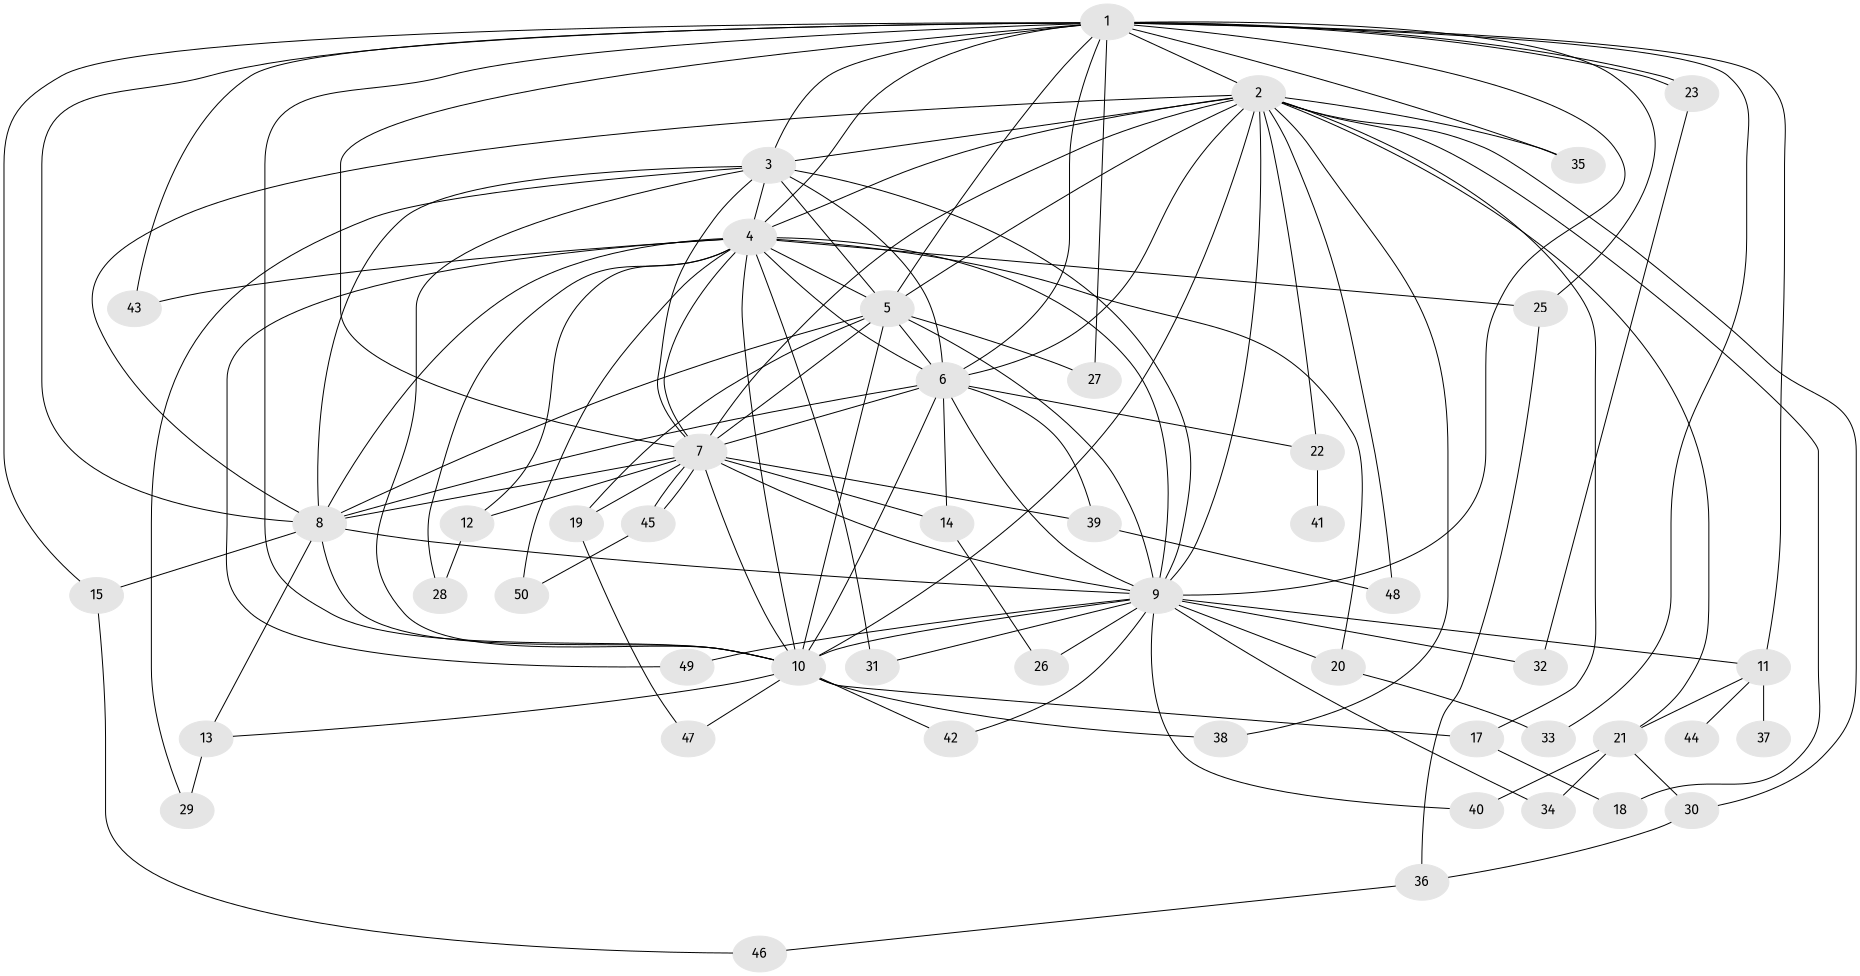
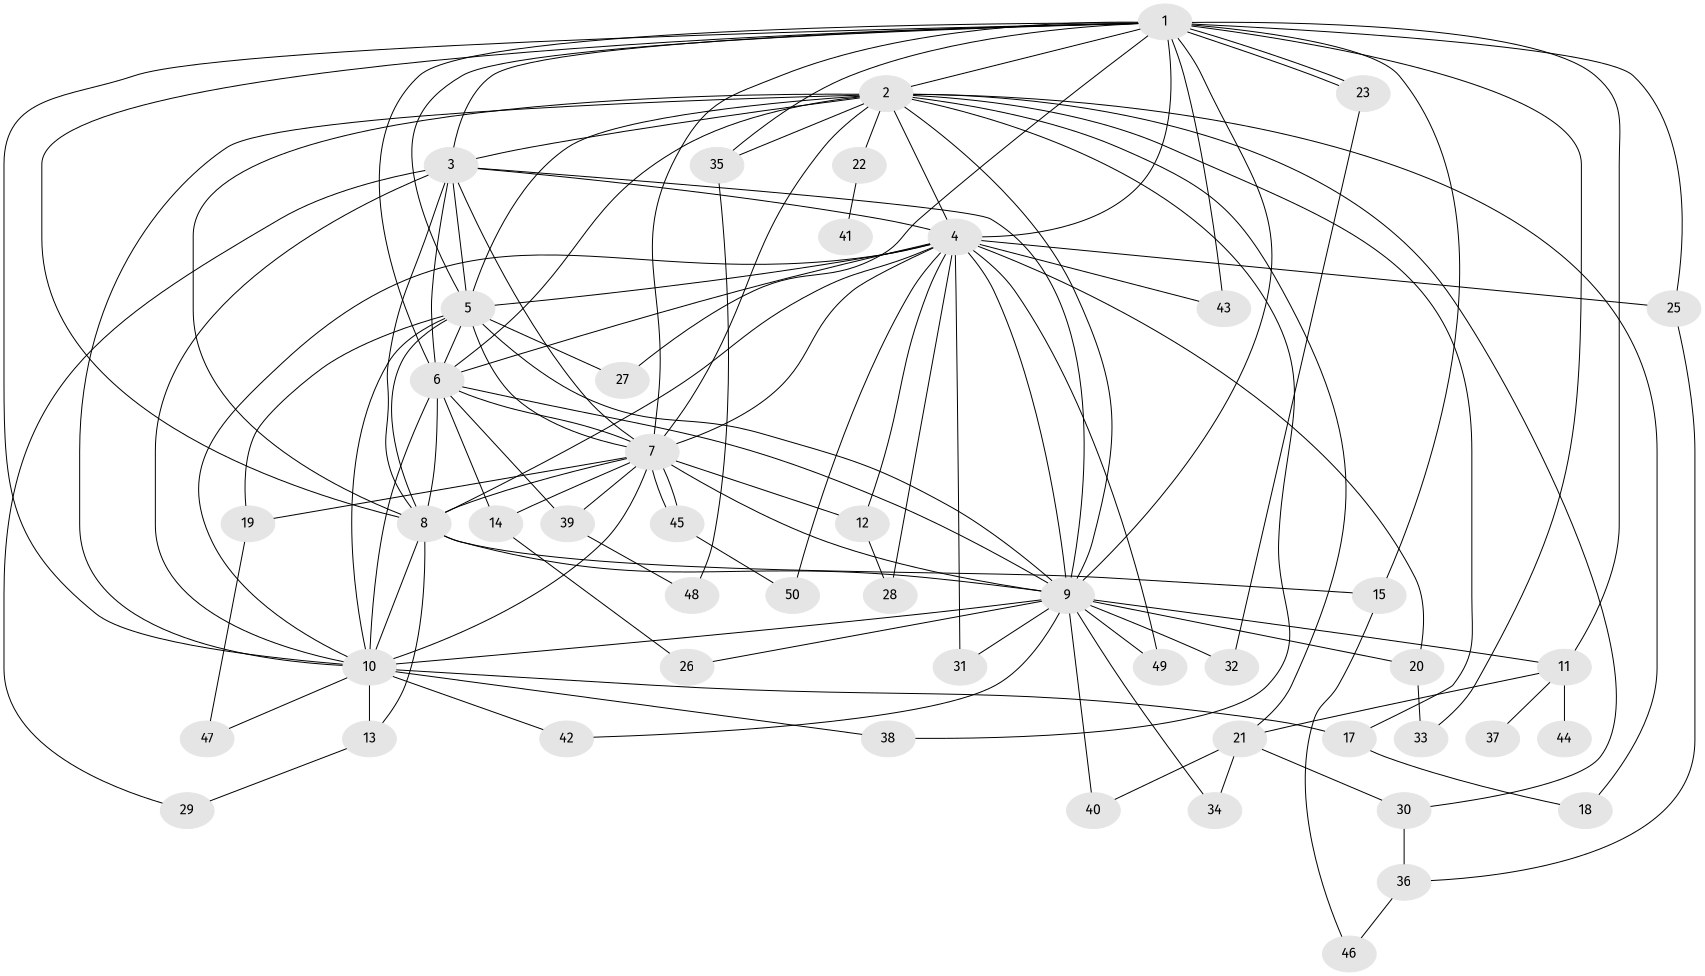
(1351, 338) -> (728, 382)
(1130, 416) -> none
